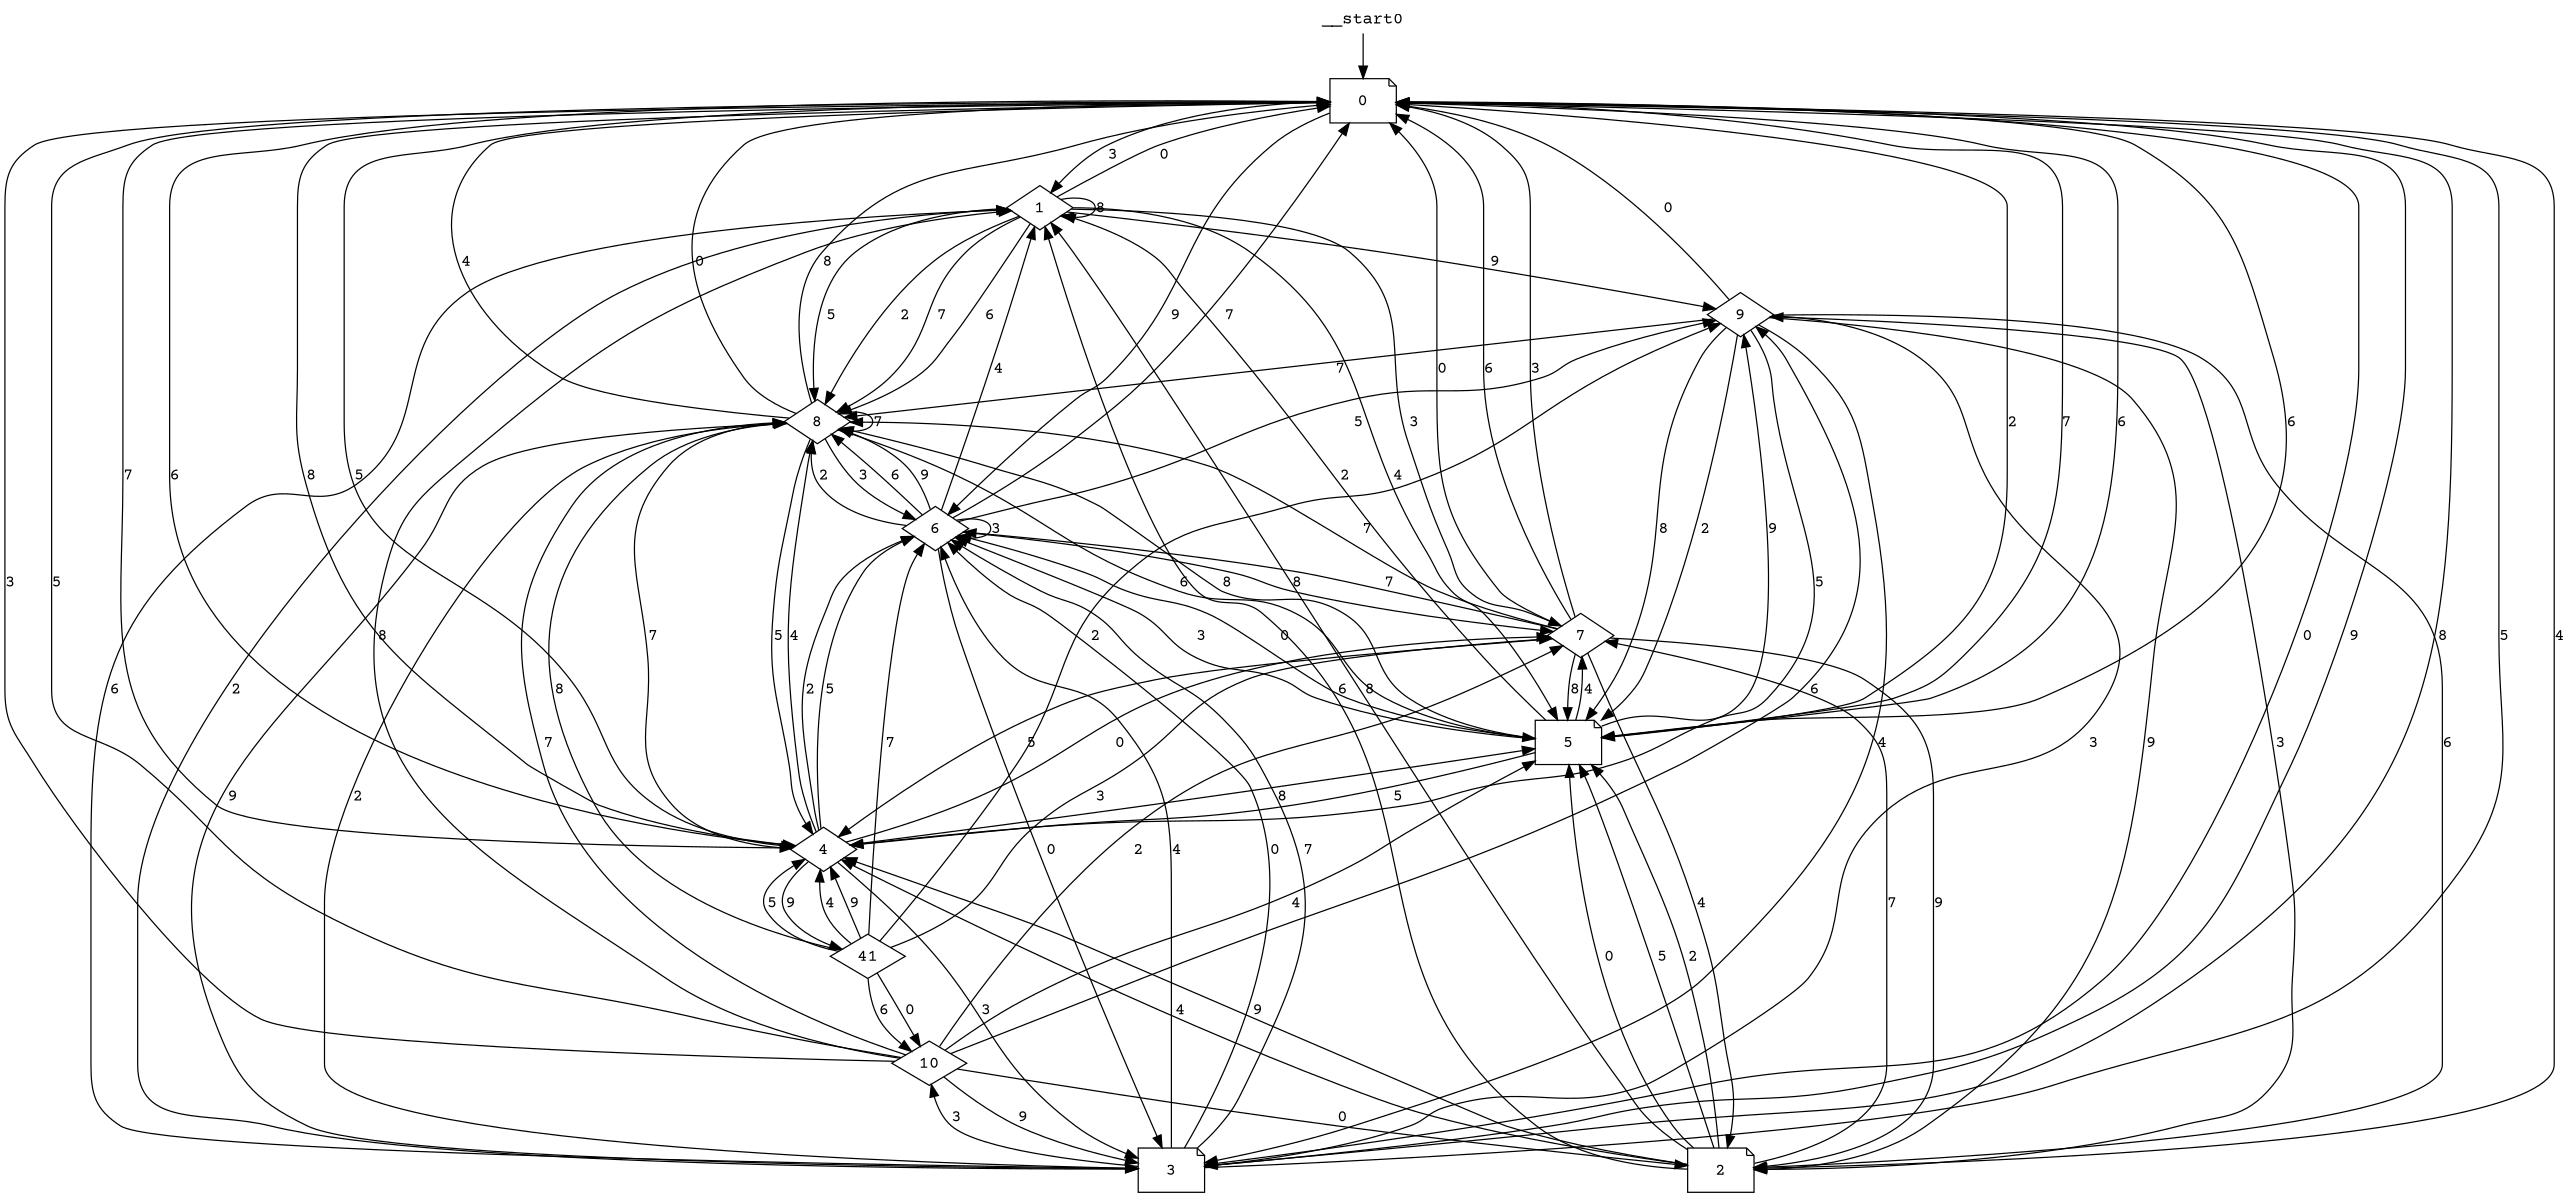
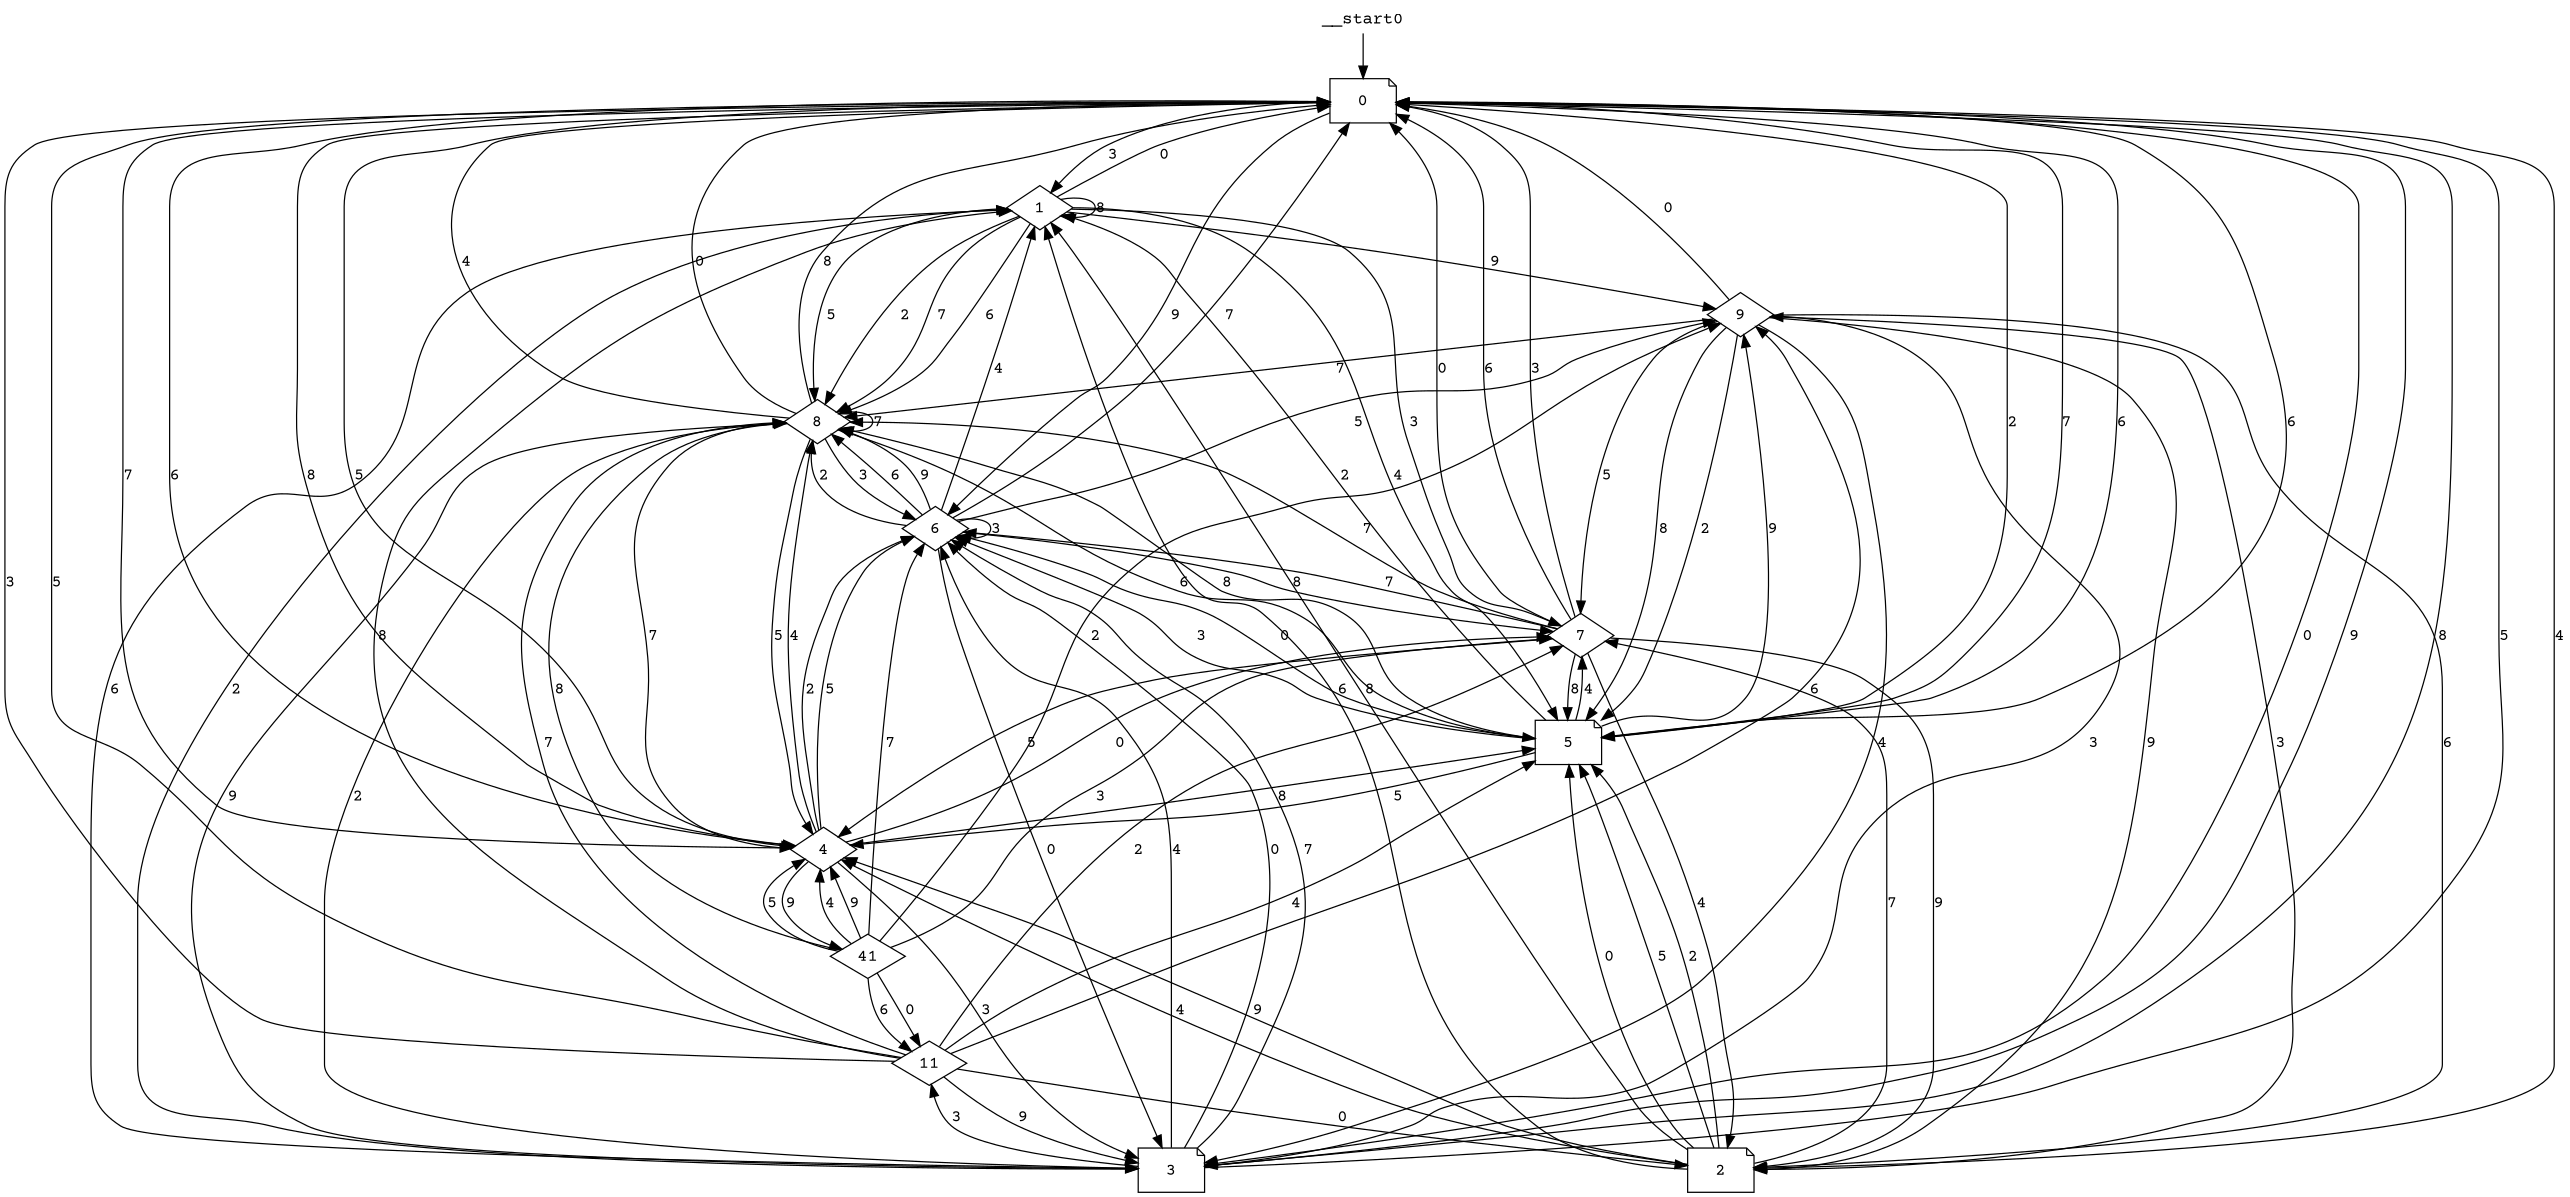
(1516, 781) -> (1610, 438)
(929, 1063) -> (929, 1063)
